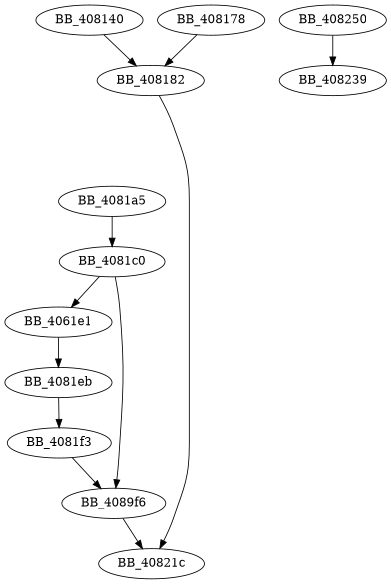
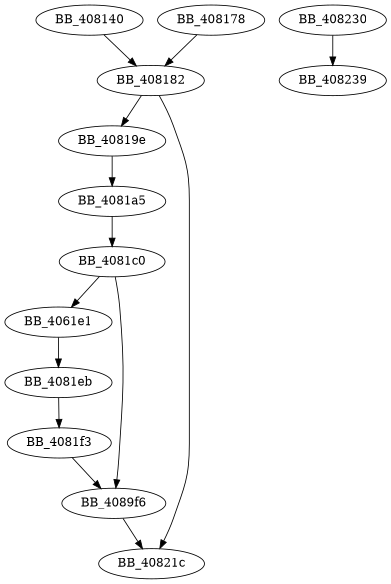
(333, 20) -> (333, 20)
none -> (112, 141)
